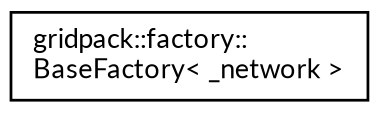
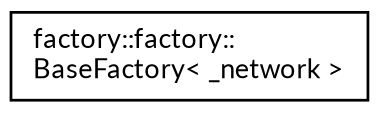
(189, 56) -> (189, 56)
